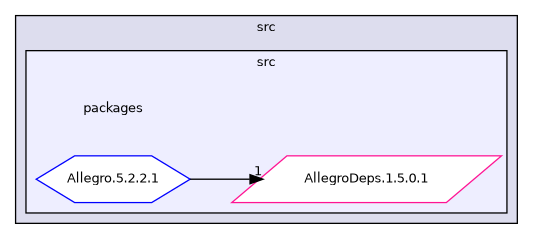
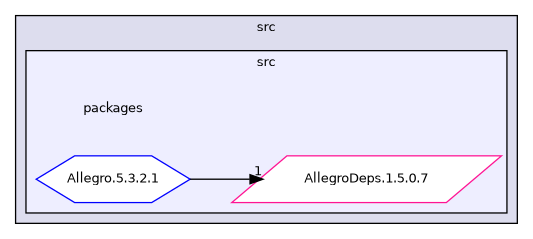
(113, 179) -> (113, 179)
(367, 179) -> (367, 179)
